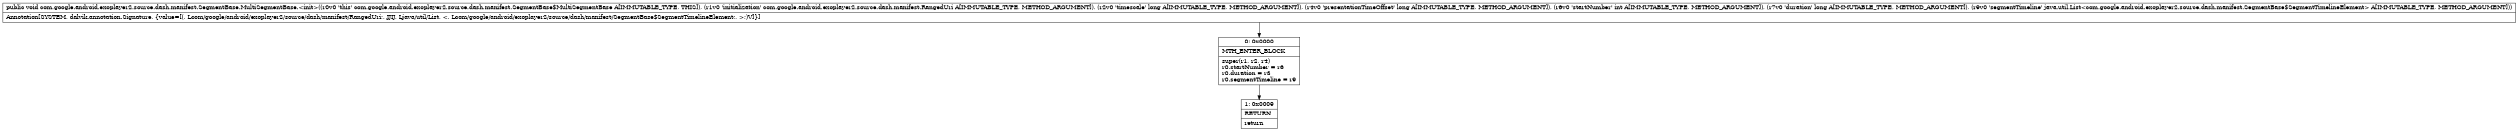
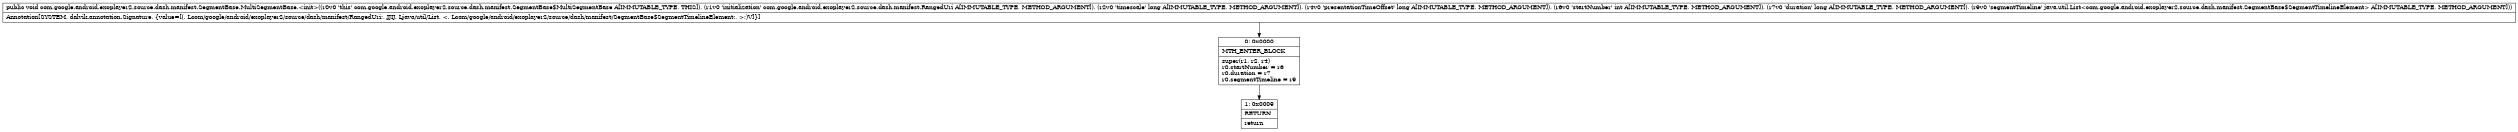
(1246, 74) -> (1246, 74)
